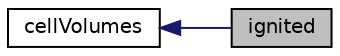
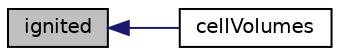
(206, 28) -> (154, 28)
